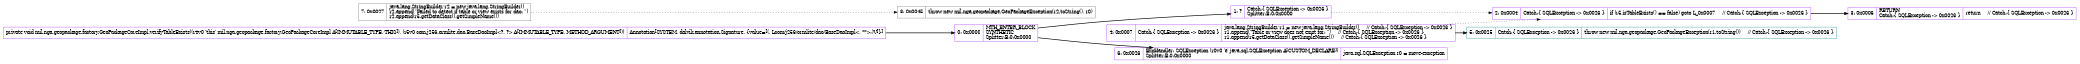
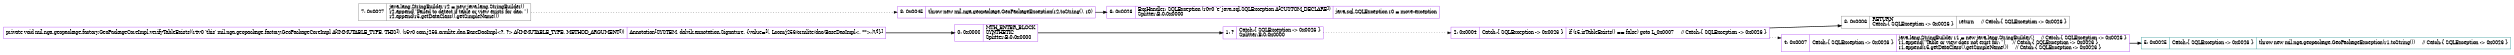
(996, 12) -> (996, 12)
(1962, 14) -> (1955, 22)
(1491, 22) -> (1774, 38)
(1094, 43) -> (1099, 12)
